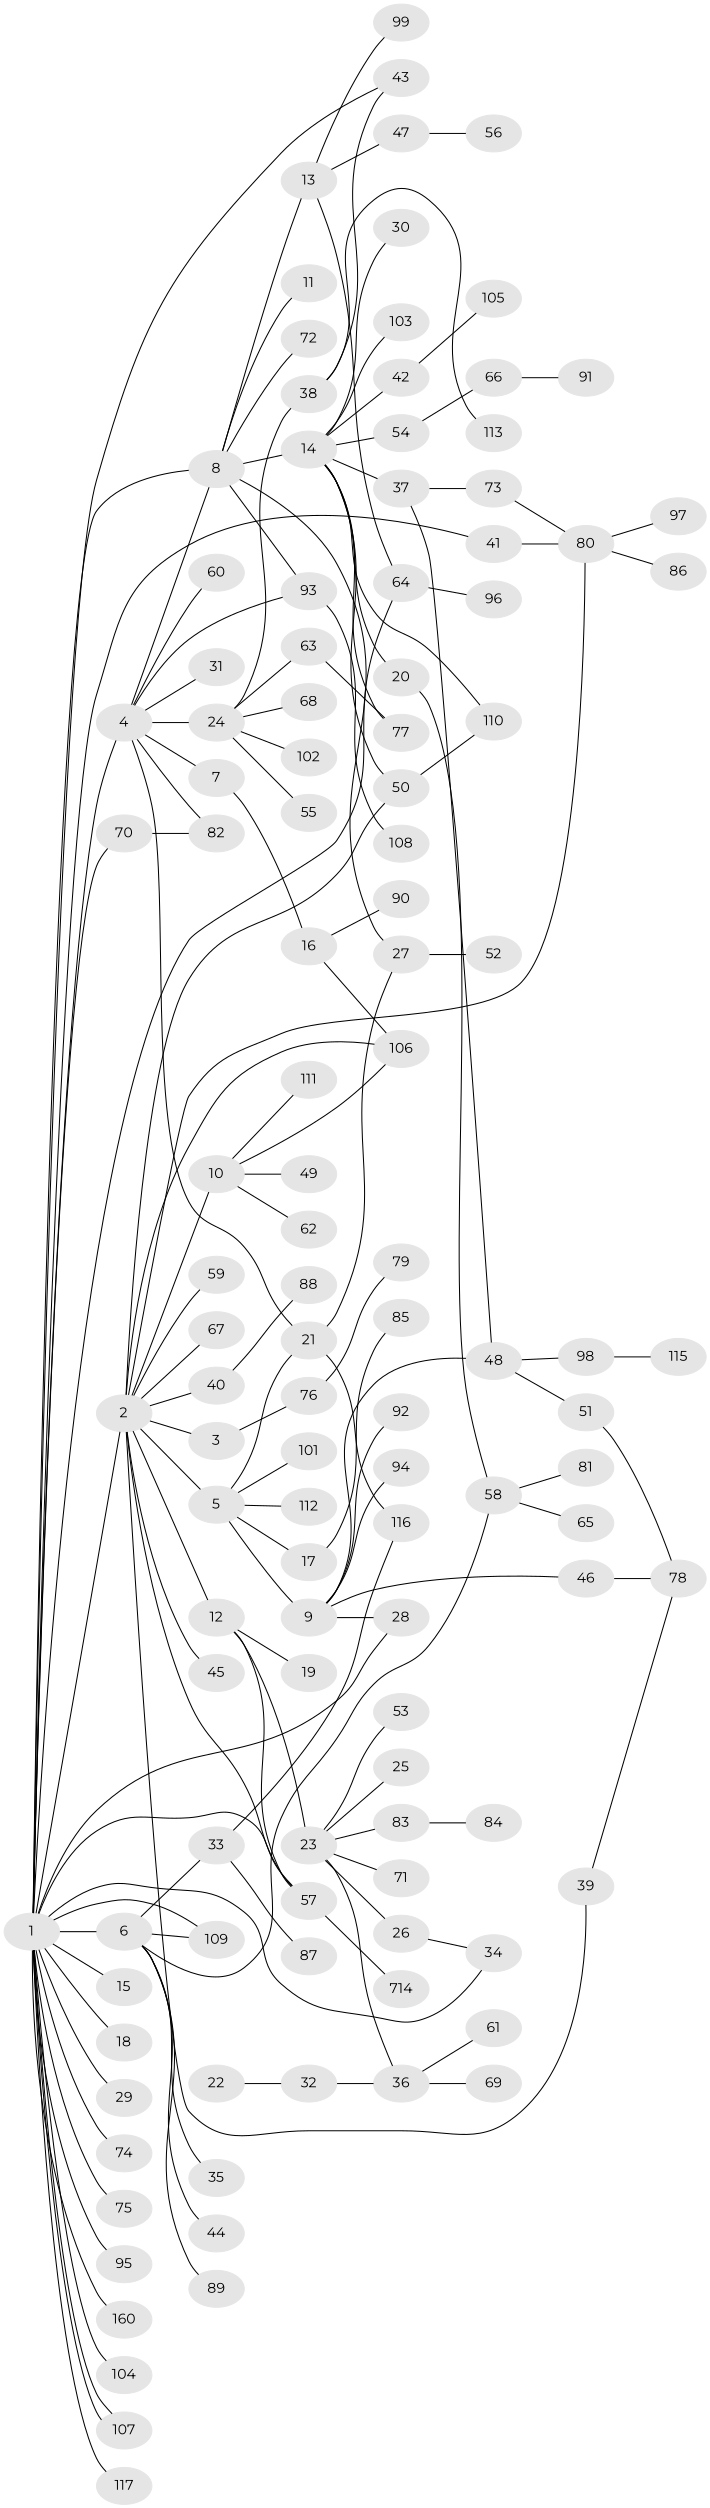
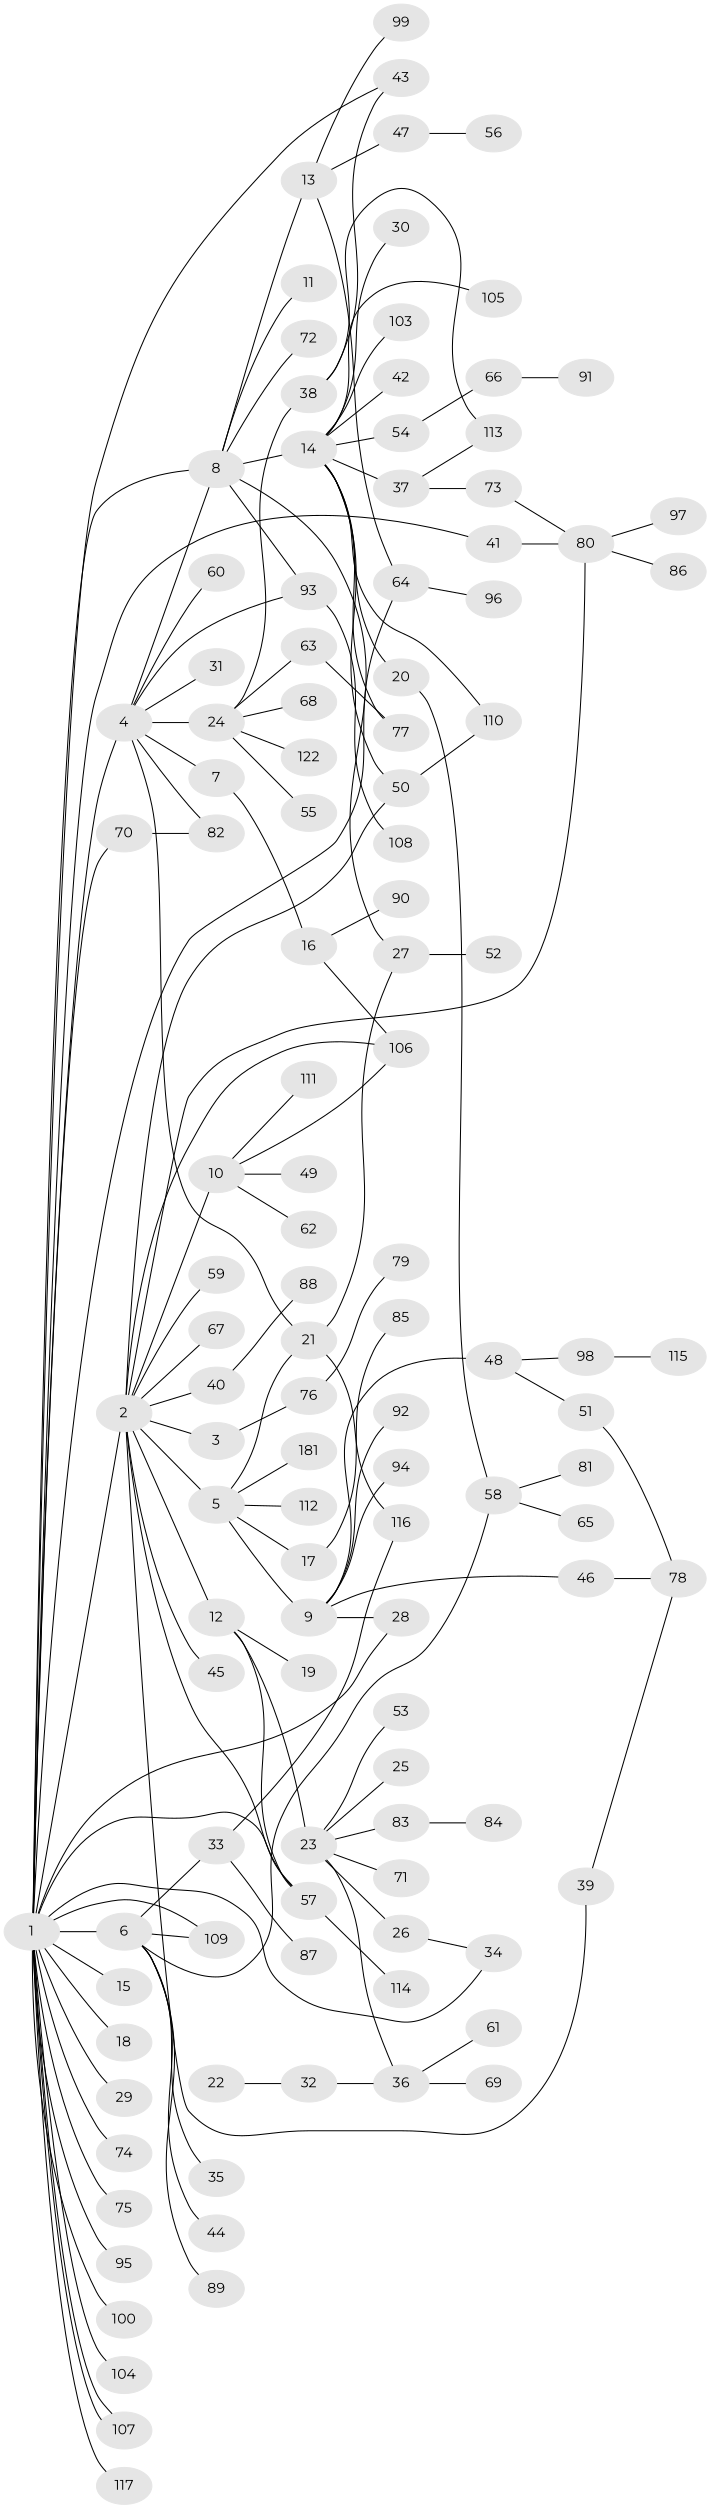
(446, 339) -> (367, 301)
(309, 757) -> (309, 757)
(469, 1027) -> (448, 461)
(309, 1451) -> (309, 1451)
(401, 1989) -> (401, 1989)
(124, 2320) -> (124, 2320)
